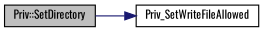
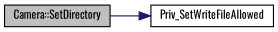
(50, 16) -> (57, 16)
